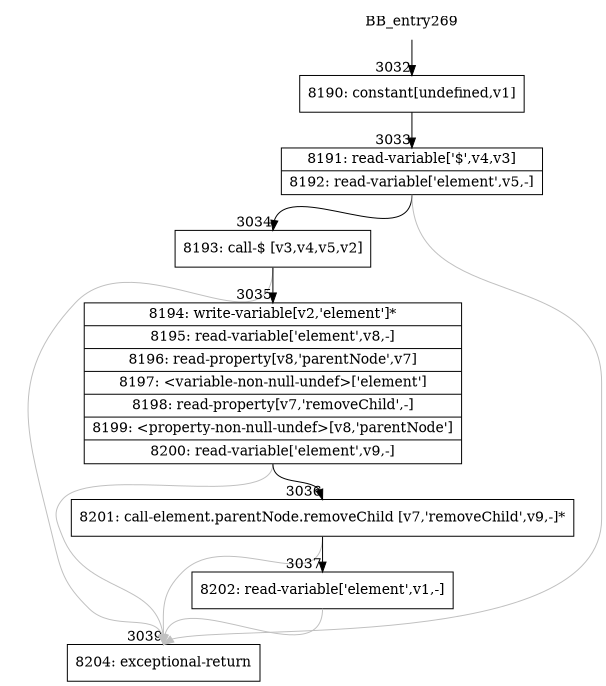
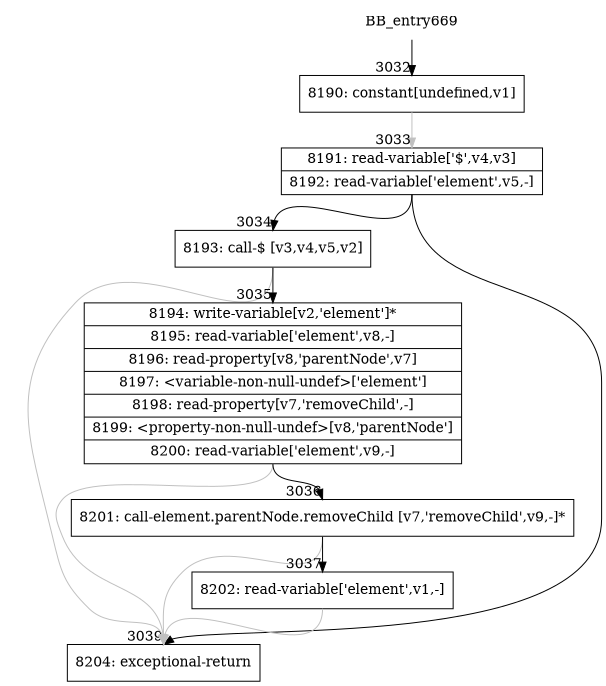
(412, 22) -> (412, 22)
(412, 125) -> (412, 125)
(593, 542) -> (593, 542)
